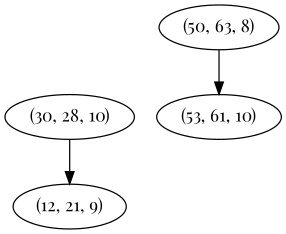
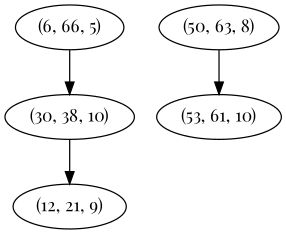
none -> (70, 27)
(70, 117) -> (70, 117)
